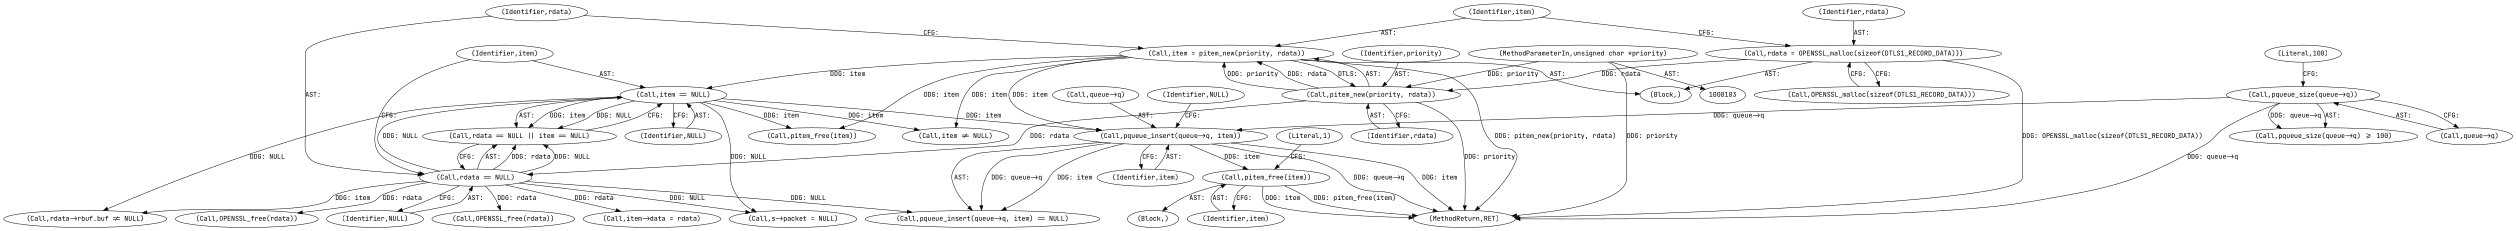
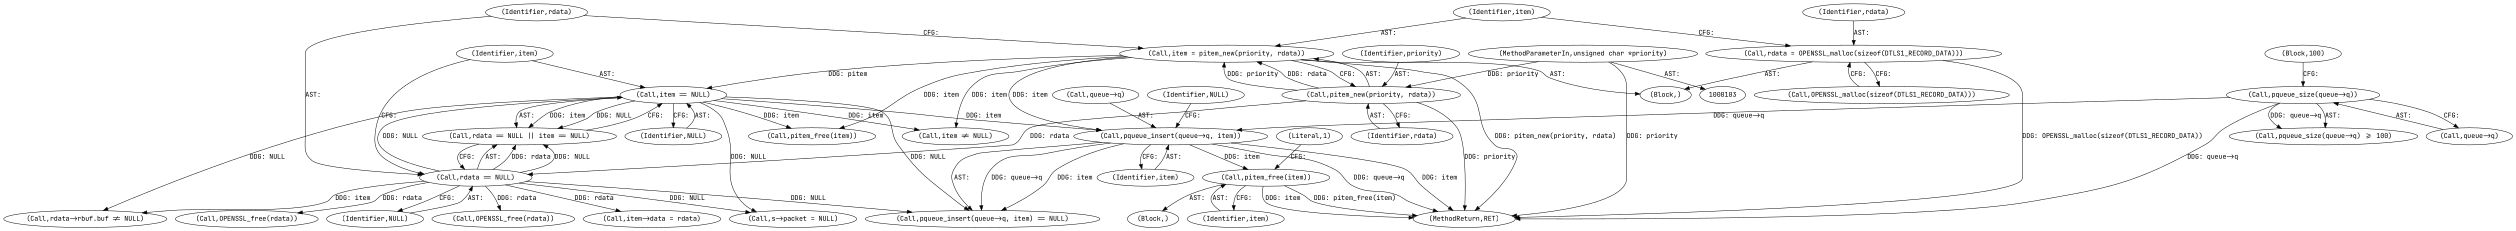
(2303, 54) -> (2303, 54)
(1599, 71) -> none
(848, 74) -> (848, 74)
(1350, 74) -> (1350, 74)
none -> (855, 106)
